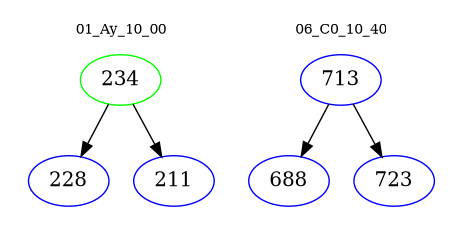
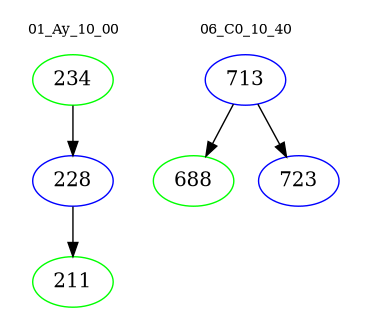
(144, 124) -> (73, 225)
(174, 181) -> (73, 282)
(289, 181) -> (194, 181)
